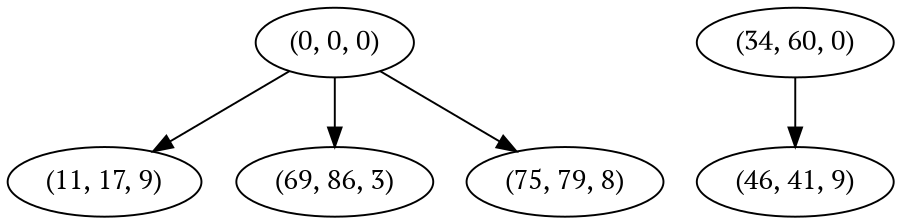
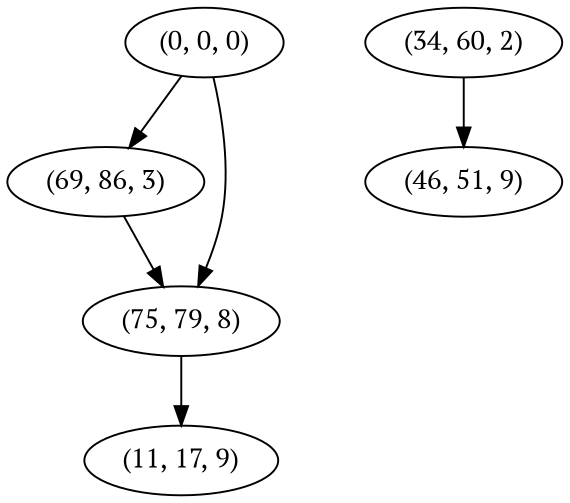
(795, 43) -> (464, 43)
(230, 106) -> (181, 381)
(795, 182) -> (464, 182)
none -> (139, 243)
